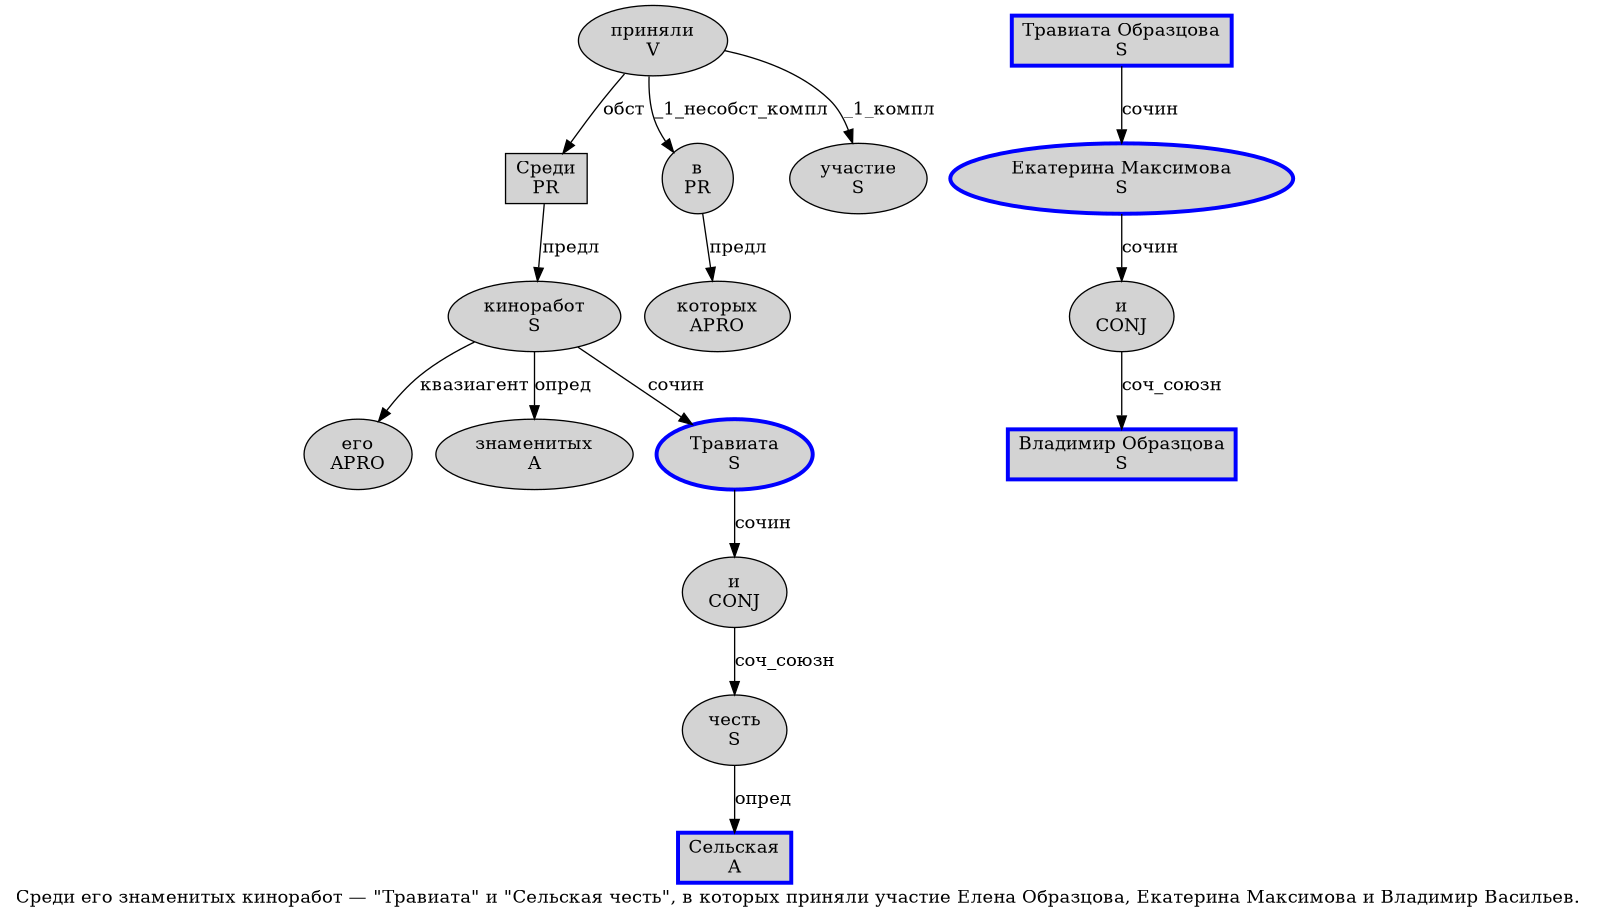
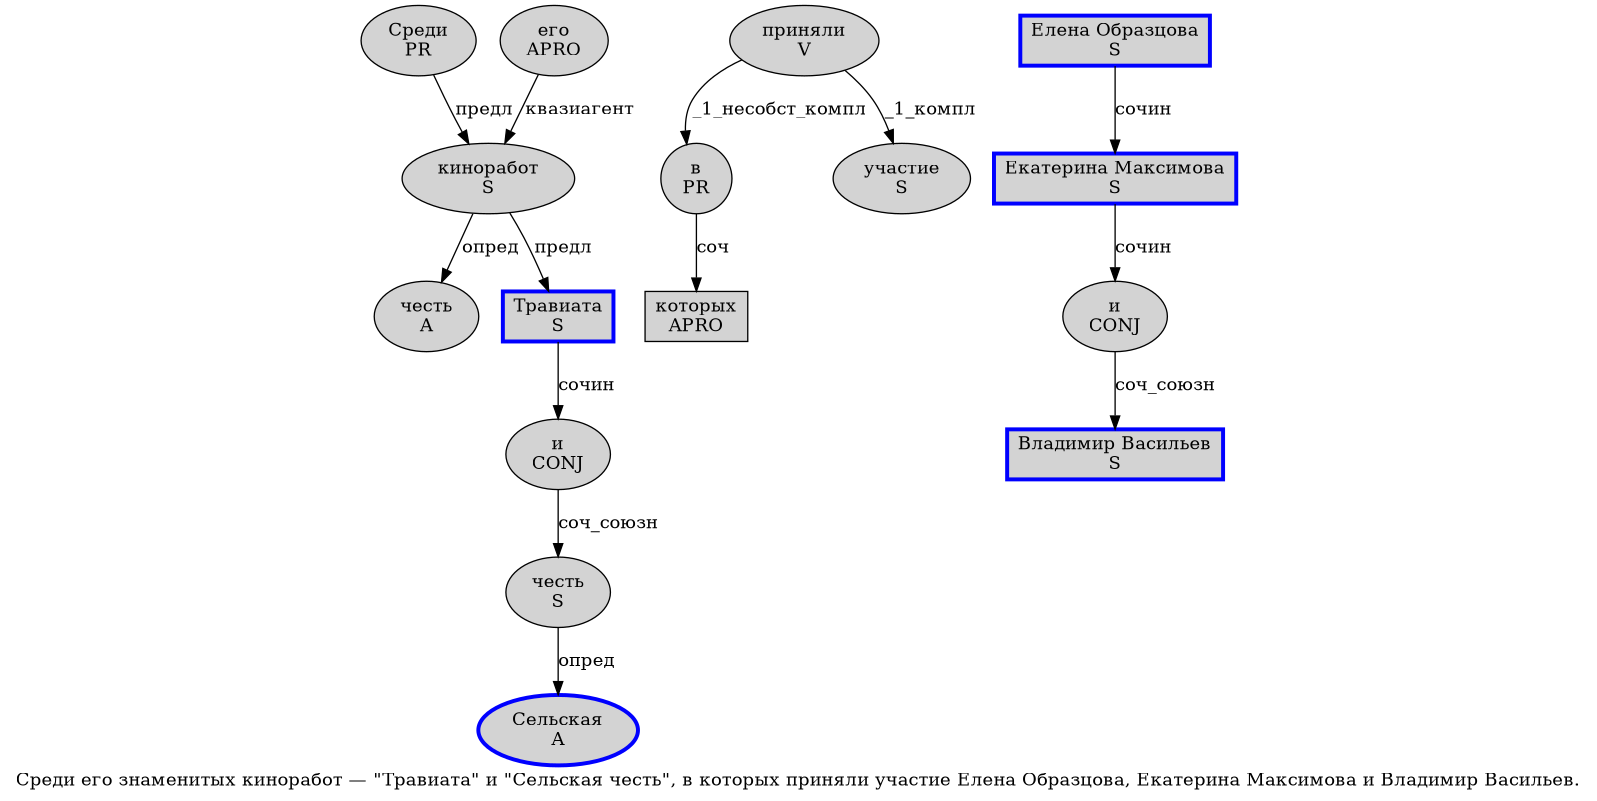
(1122, 41) -> (1115, 41)
(597, 108) -> none
(546, 179) -> (419, 41)
(1122, 179) -> (1115, 179)
(739, 248) -> (713, 248)
(718, 316) -> (696, 316)
(426, 371) -> (525, 103)
(676, 385) -> (563, 248)
(535, 454) -> (426, 316)
(735, 454) -> (558, 316)
(1122, 454) -> (1115, 454)
(735, 858) -> (558, 730)
